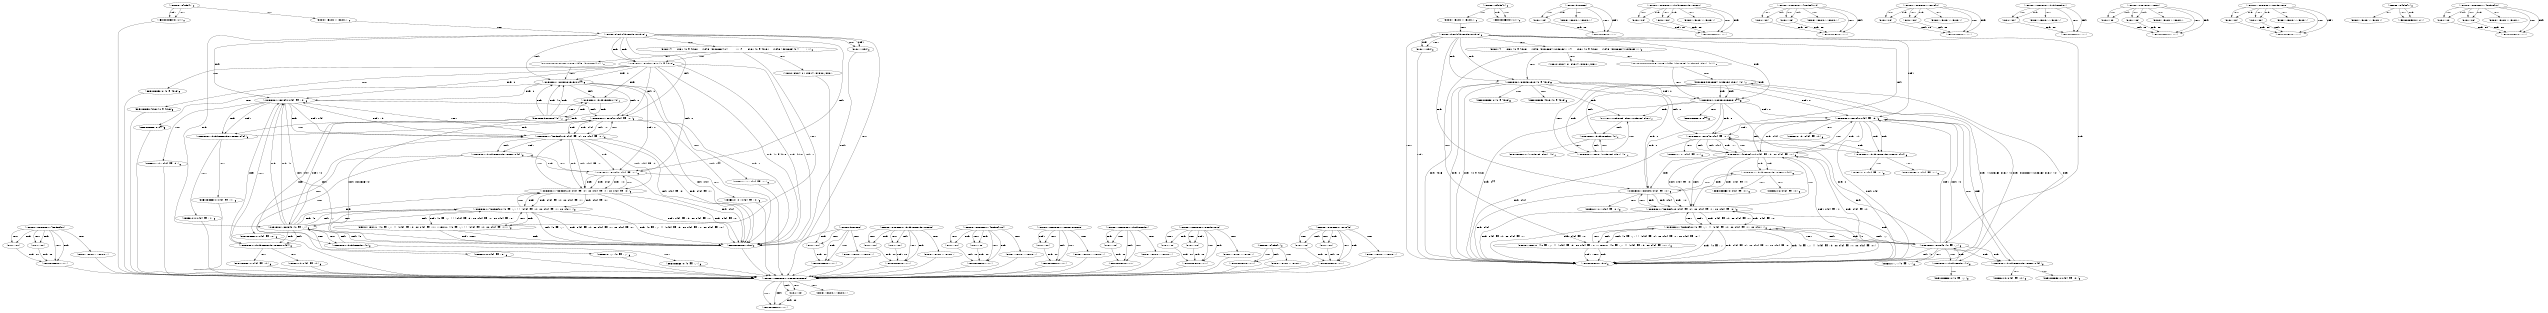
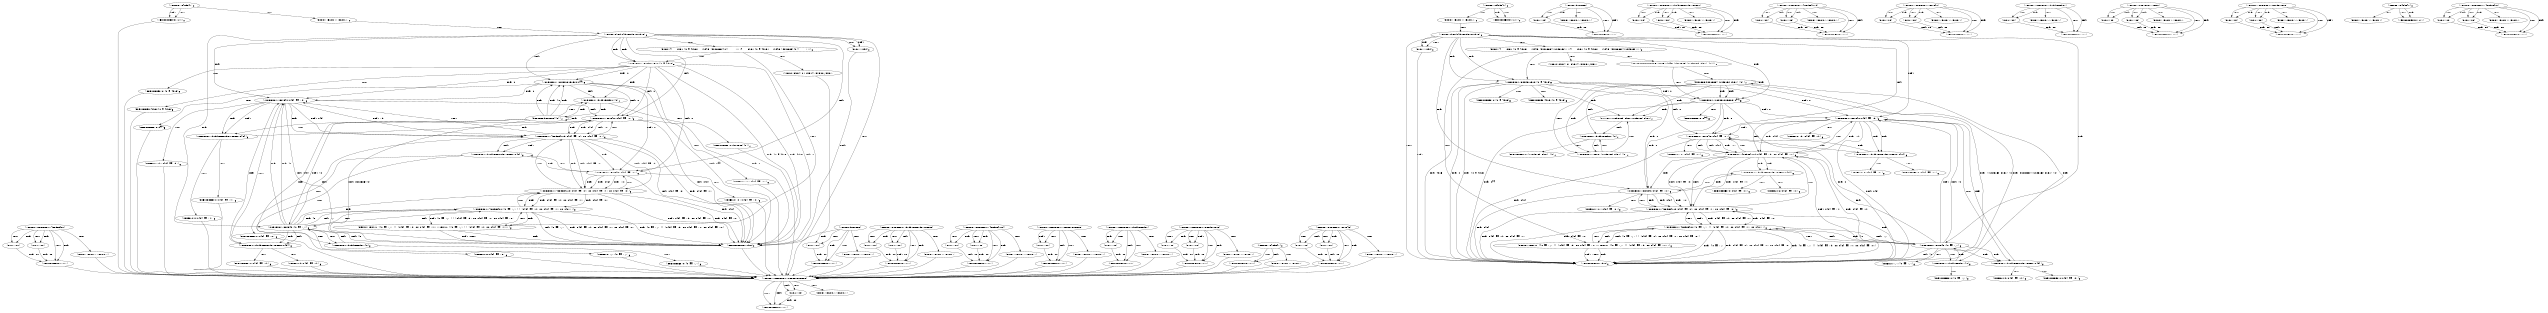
(572, 64) -> none
none -> (1673, 99)
none -> (732, 146)
